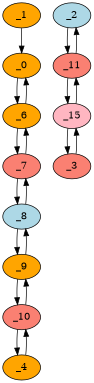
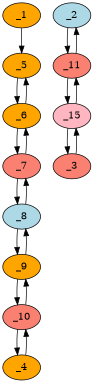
(22, 66) -> (22, 66)
